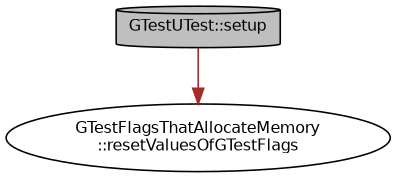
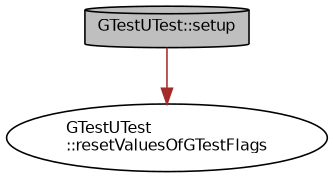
(198, 138) -> (167, 138)
